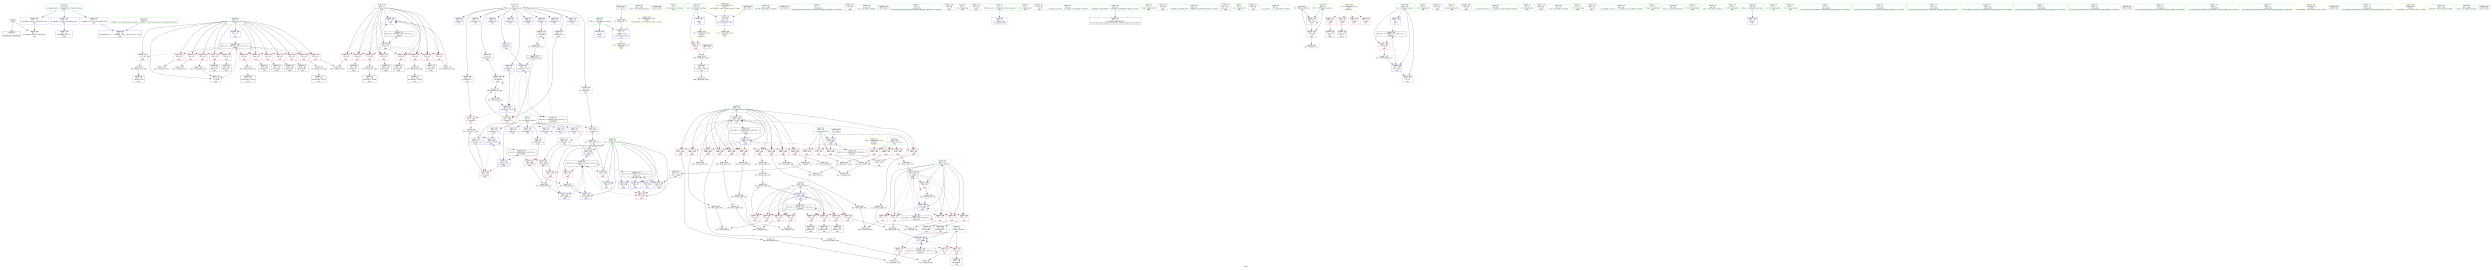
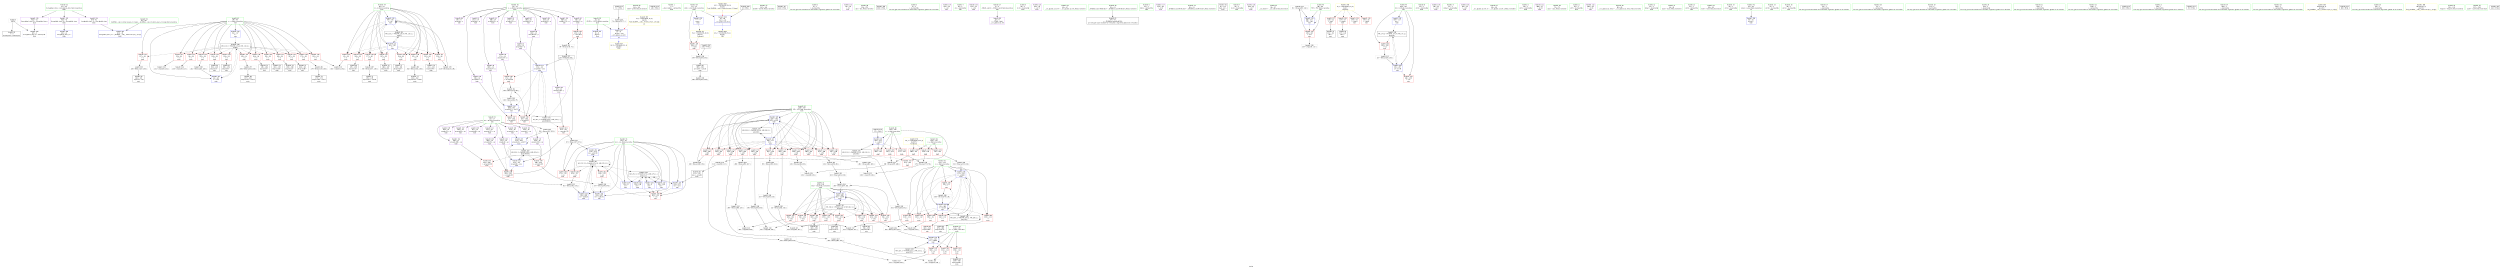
none -> (2191, 7)
none -> (504, 141)
